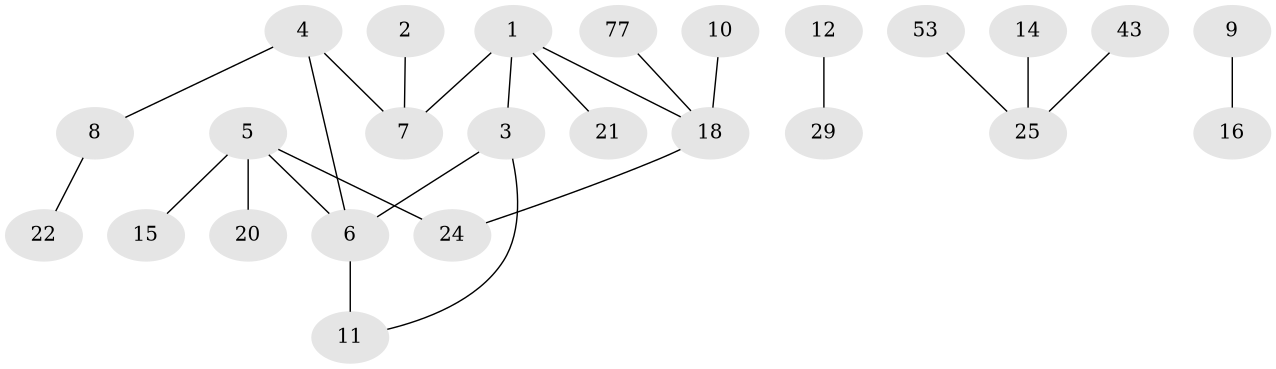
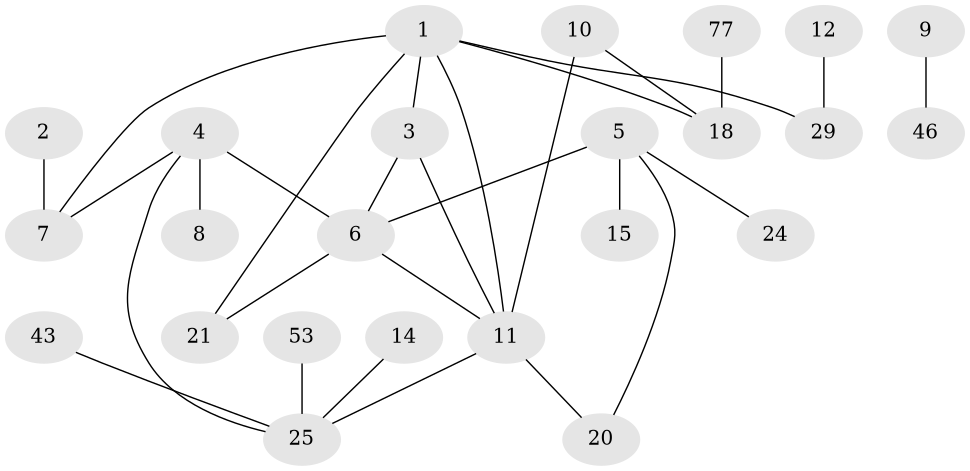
none -> (620, 73)
(1232, 133) -> (926, 133)
none -> (479, 174)
none -> (543, 184)
(584, 188) -> none
(44, 235) -> none
none -> (278, 287)
none -> (131, 325)
none -> (404, 389)
none -> (554, 389)
